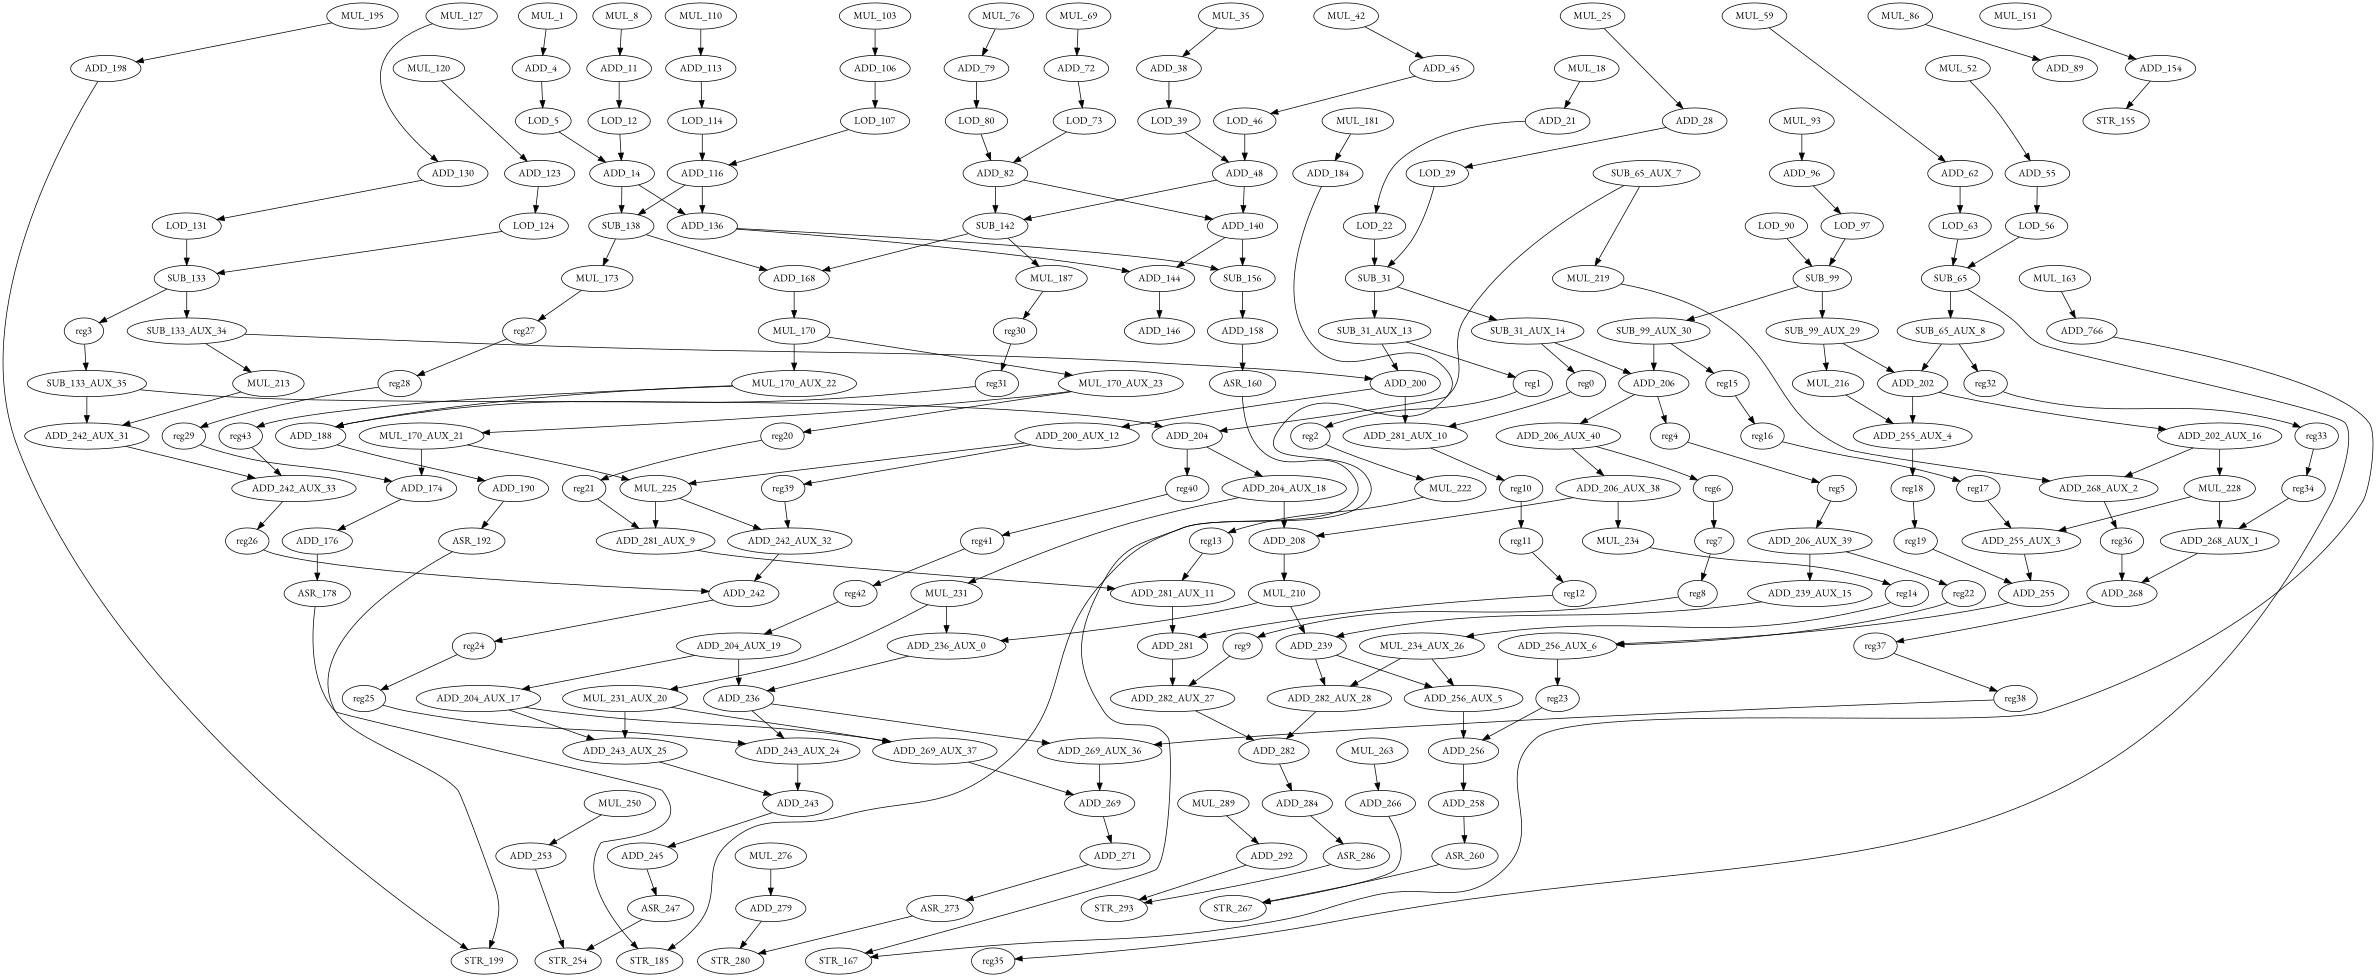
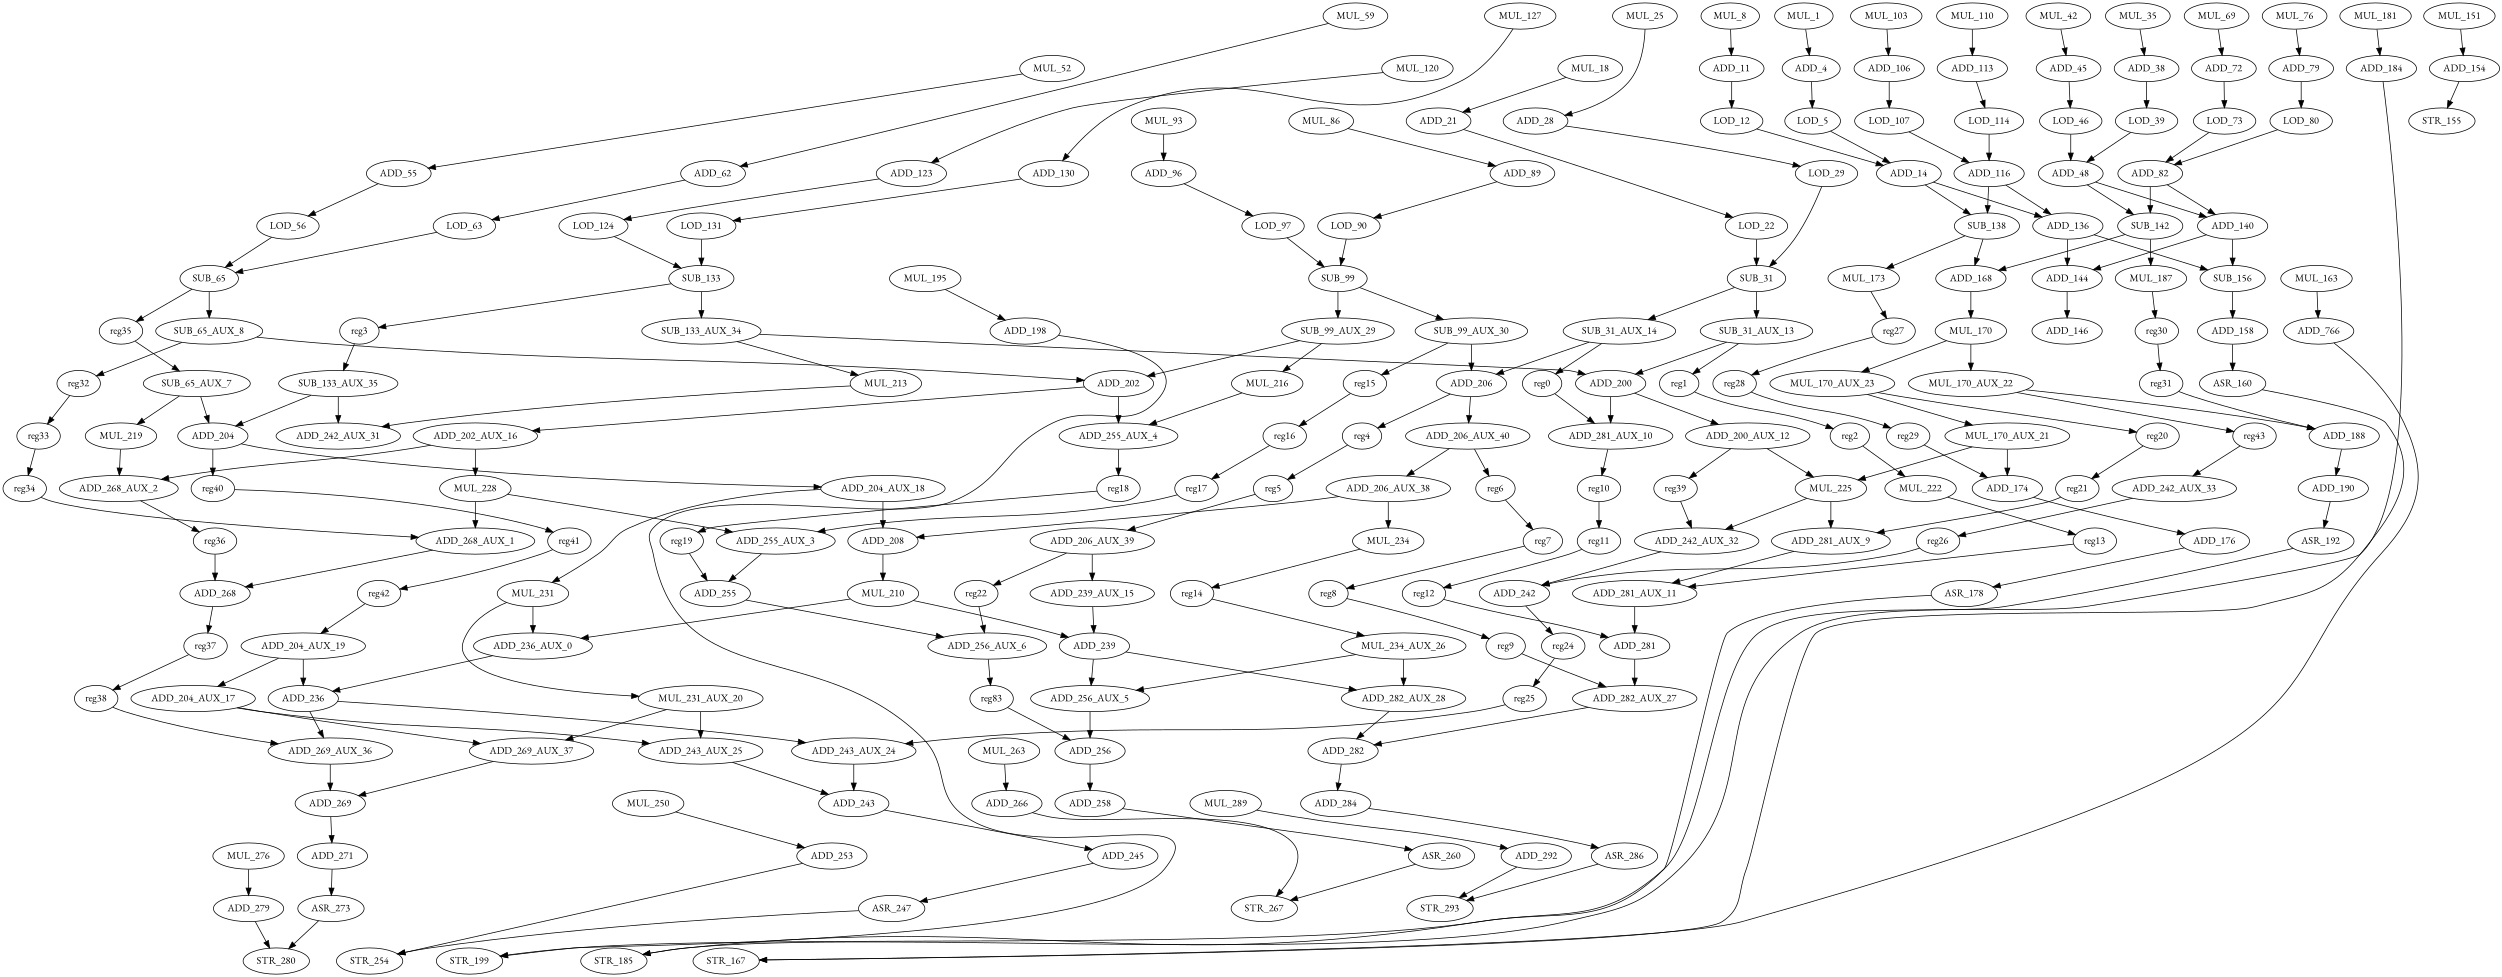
none -> (1439, 199)
none -> (158, 357)
(187, 461) -> none
(1558, 699) -> (992, 699)
